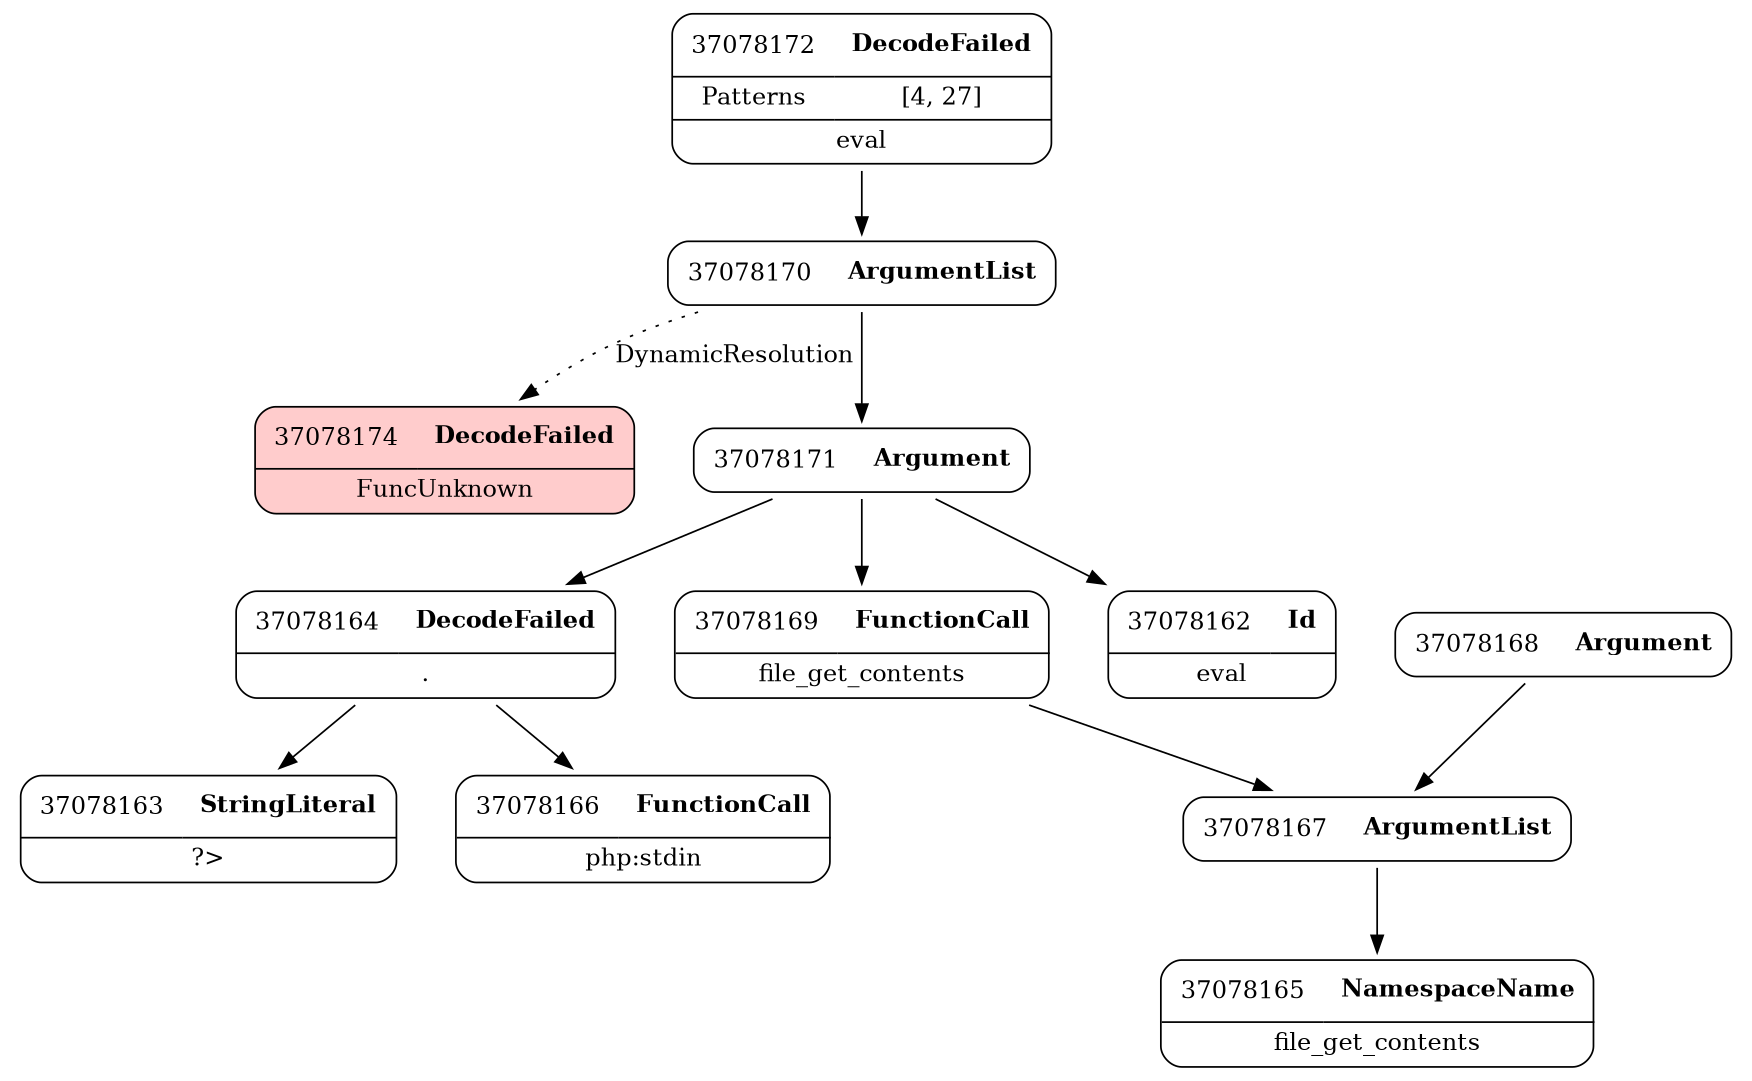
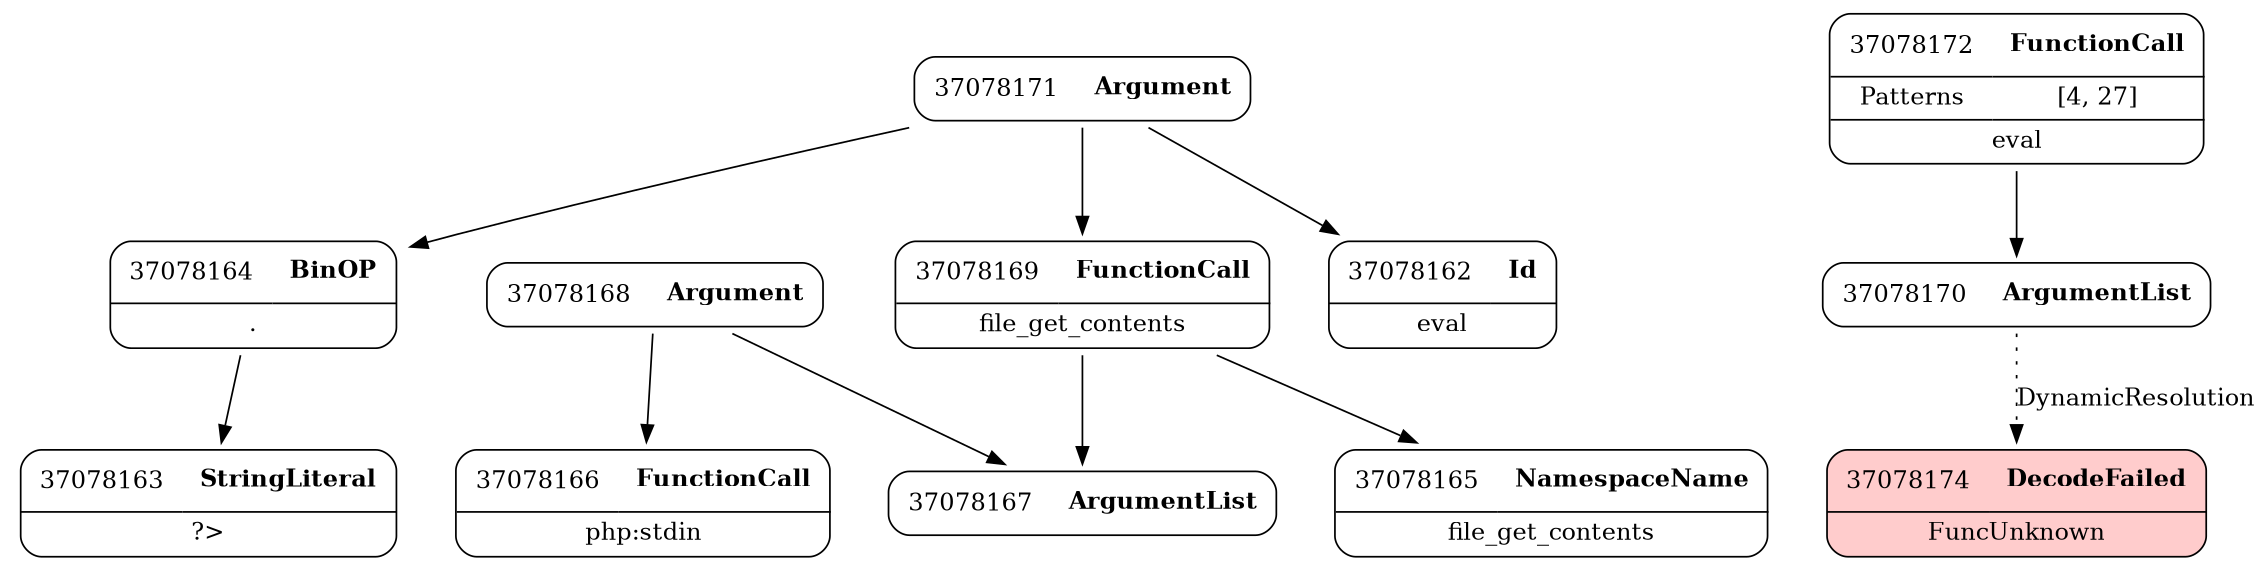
(942, 44) -> (2098, 44)
(862, 358) -> none
(506, 620) -> (334, 271)
(527, 731) -> (650, 379)
(1377, 902) -> (1309, 395)
